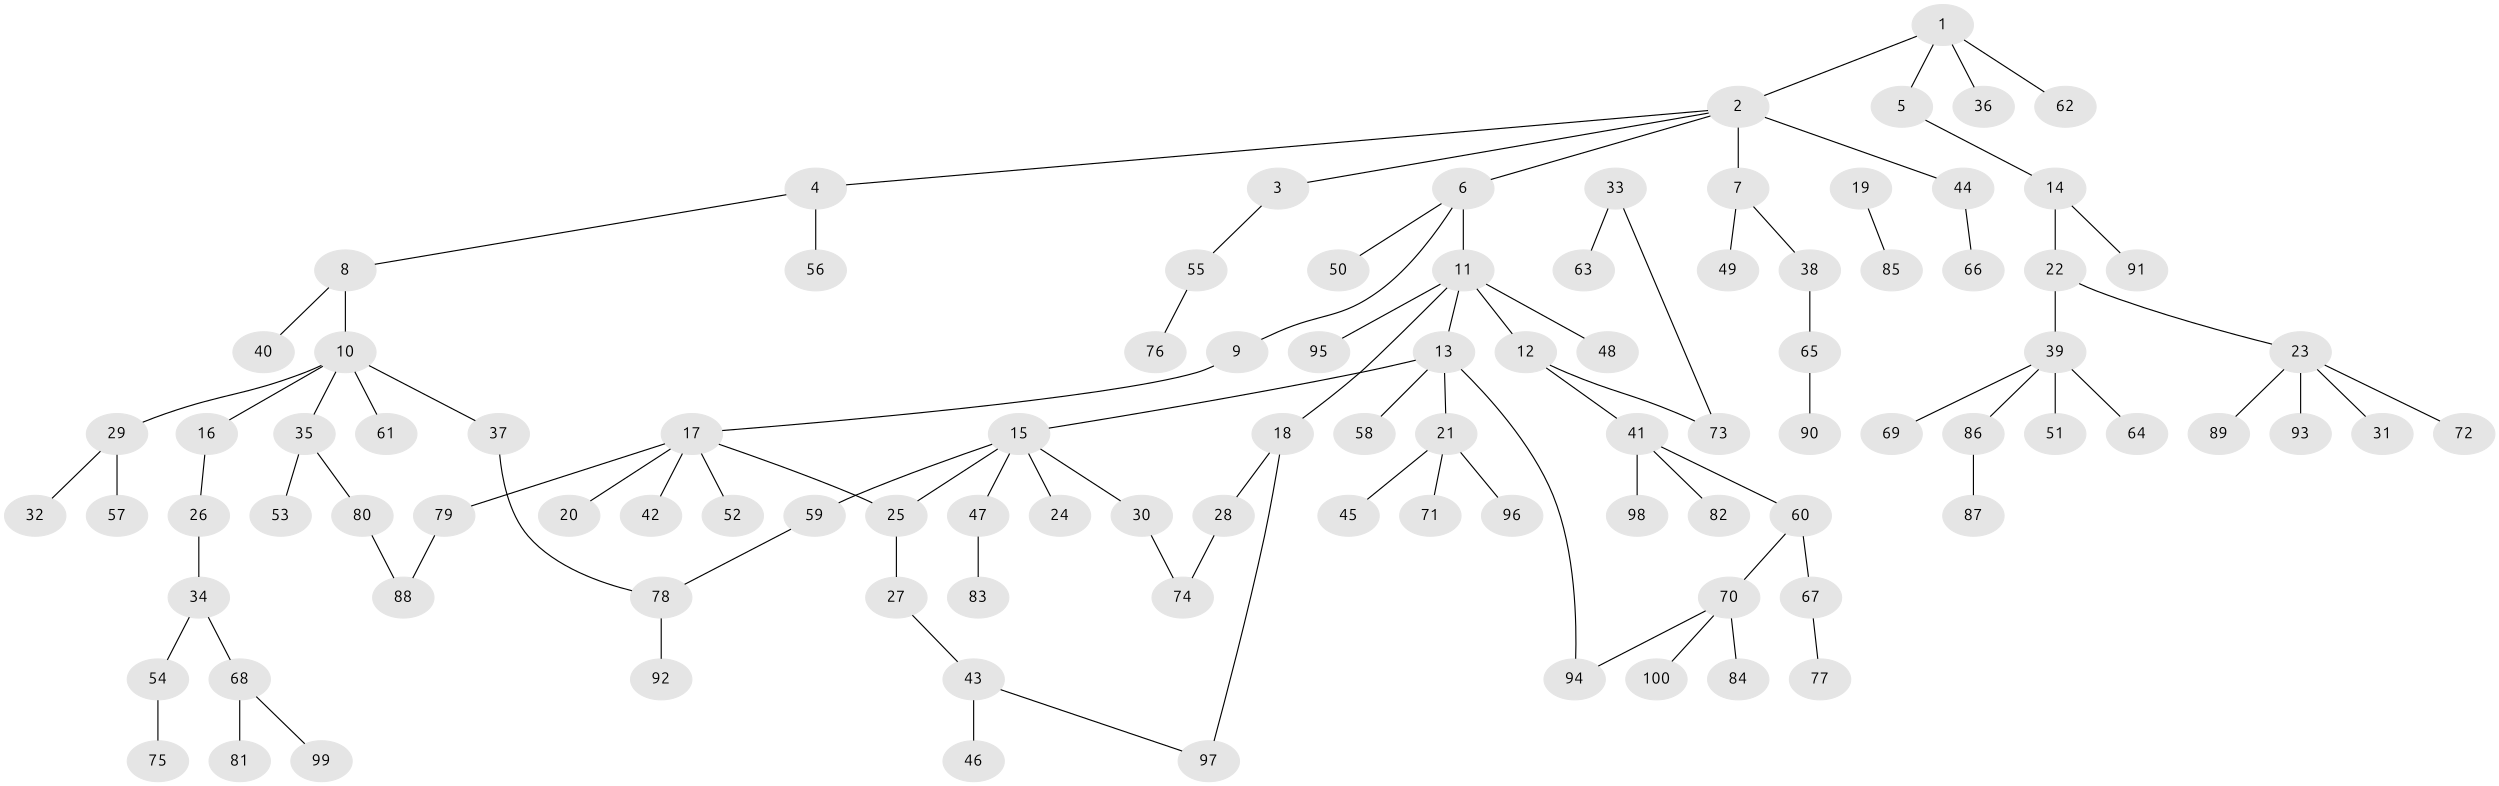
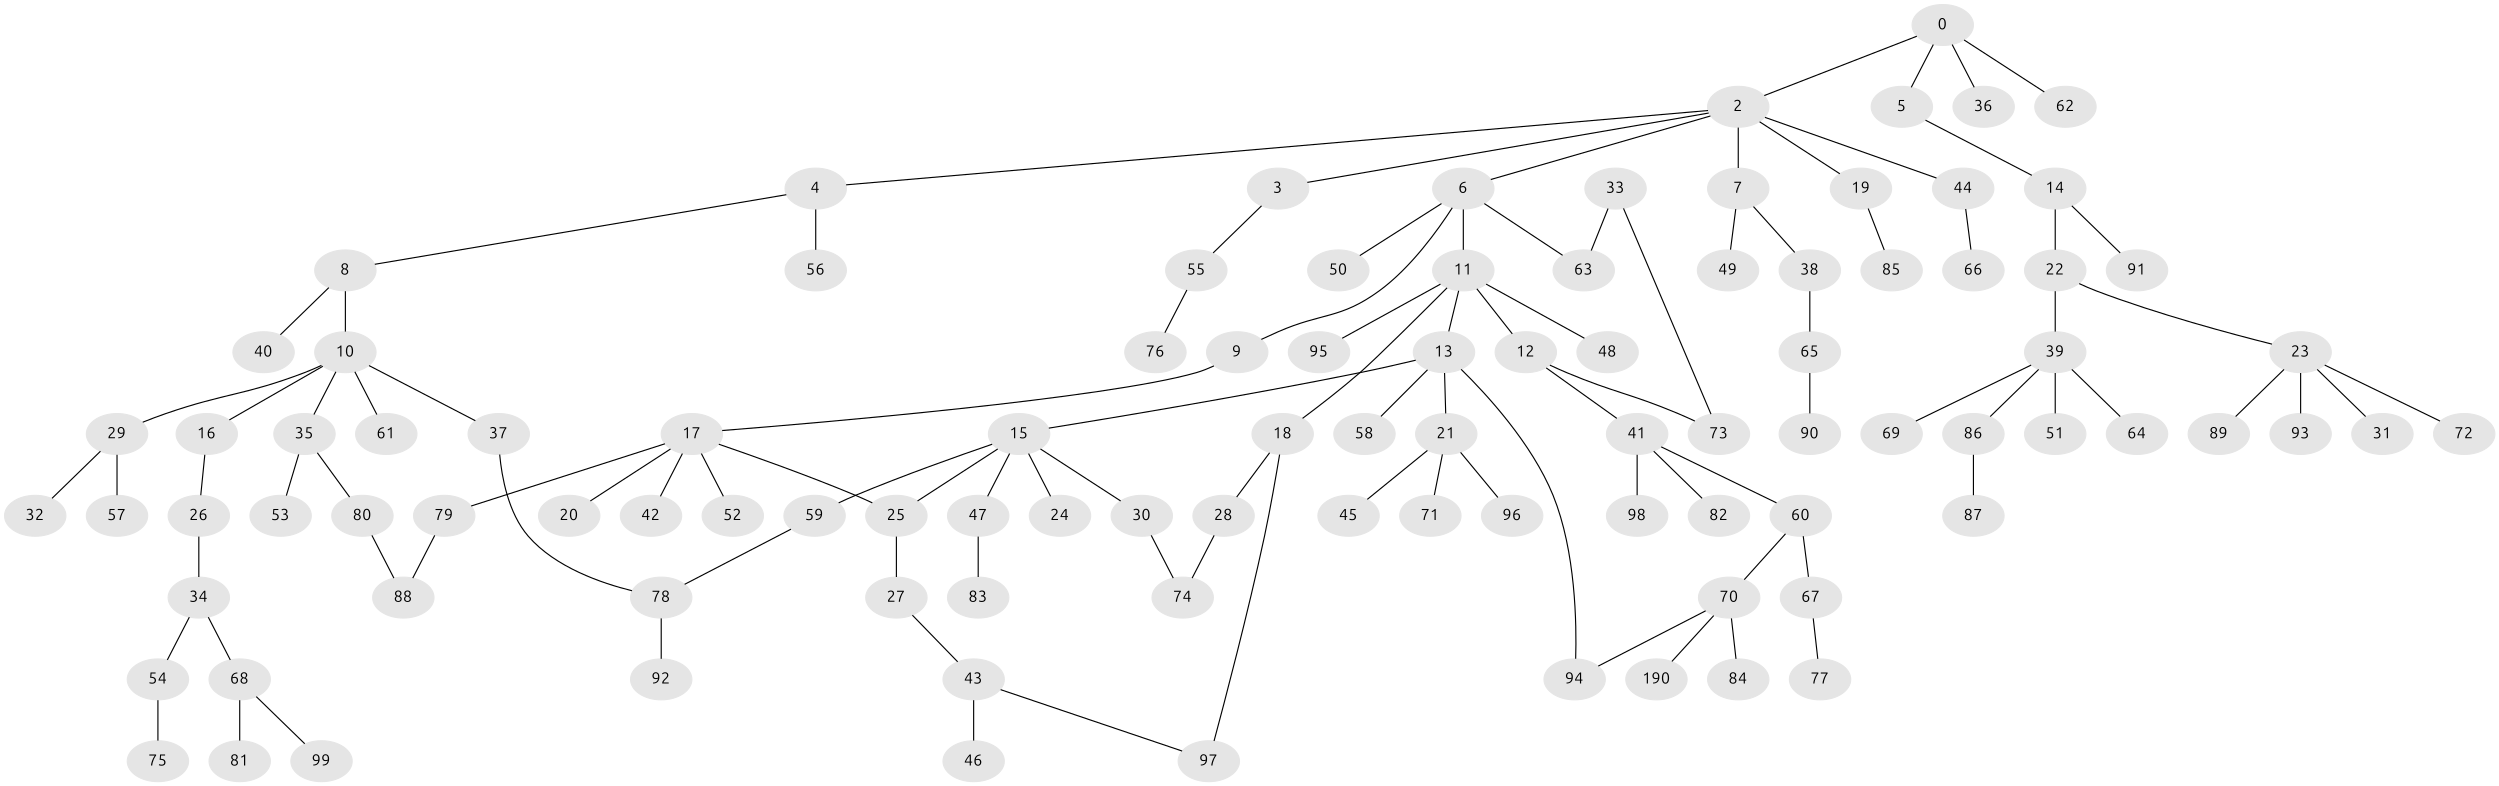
(1943, 25) -> (1943, 25)
none -> (1800, 148)
none -> (1523, 229)
(1656, 679) -> (1656, 679)
